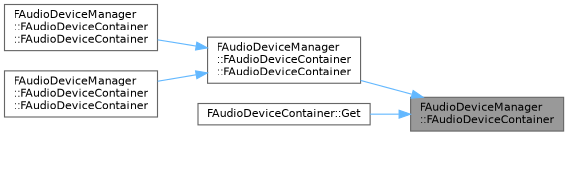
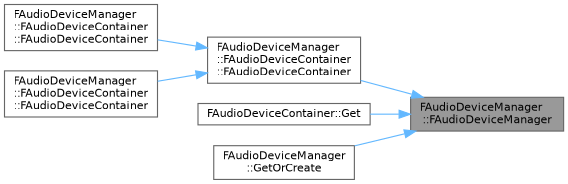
(487, 114) -> (487, 114)
none -> (284, 163)
